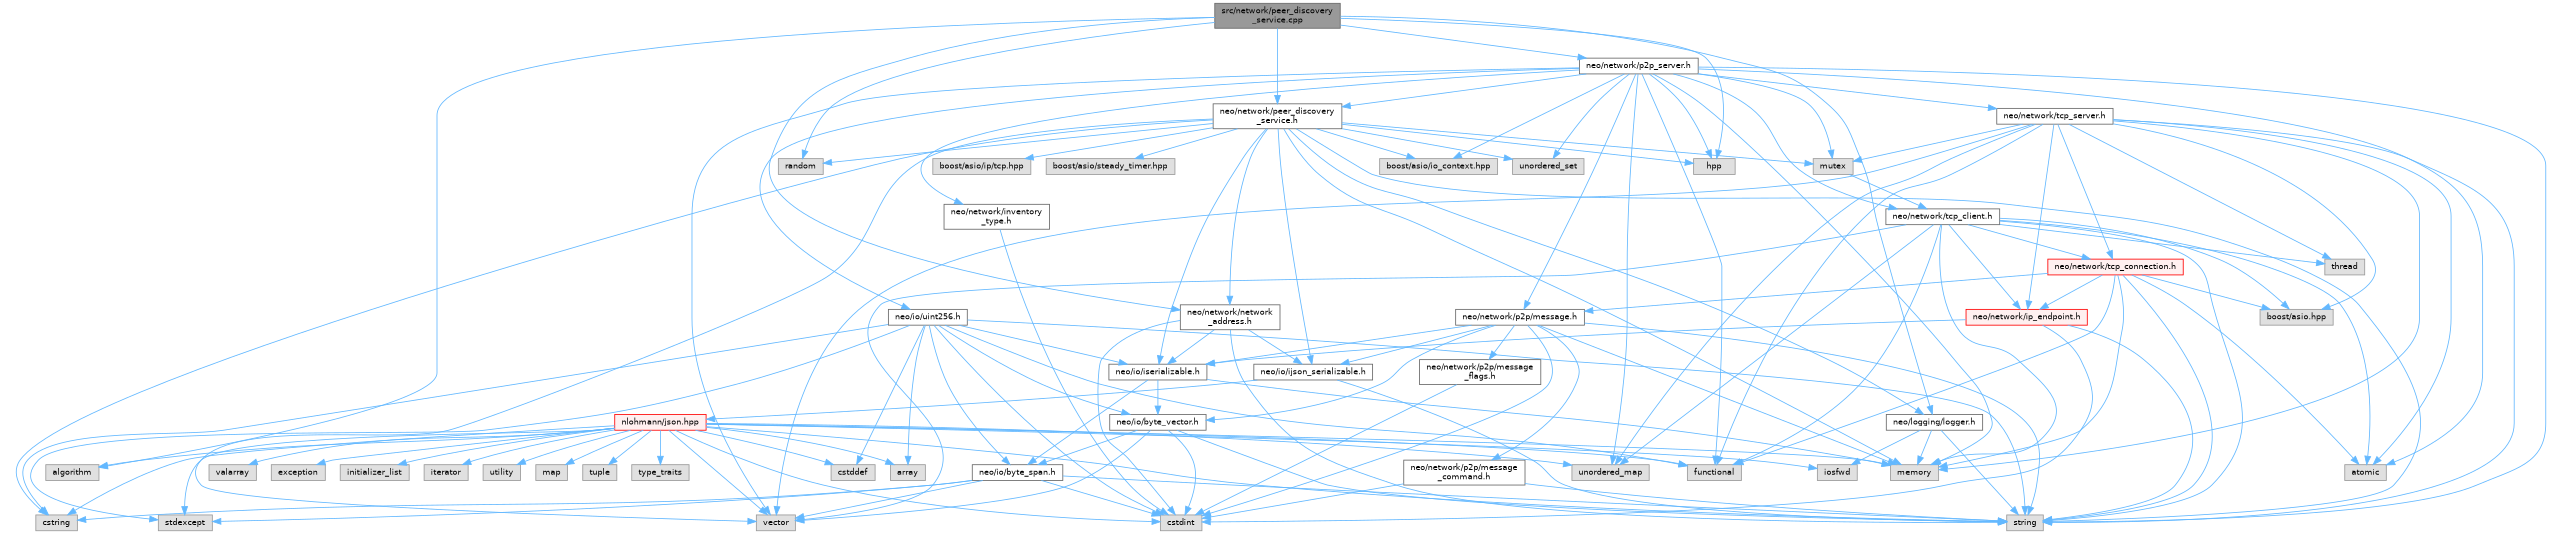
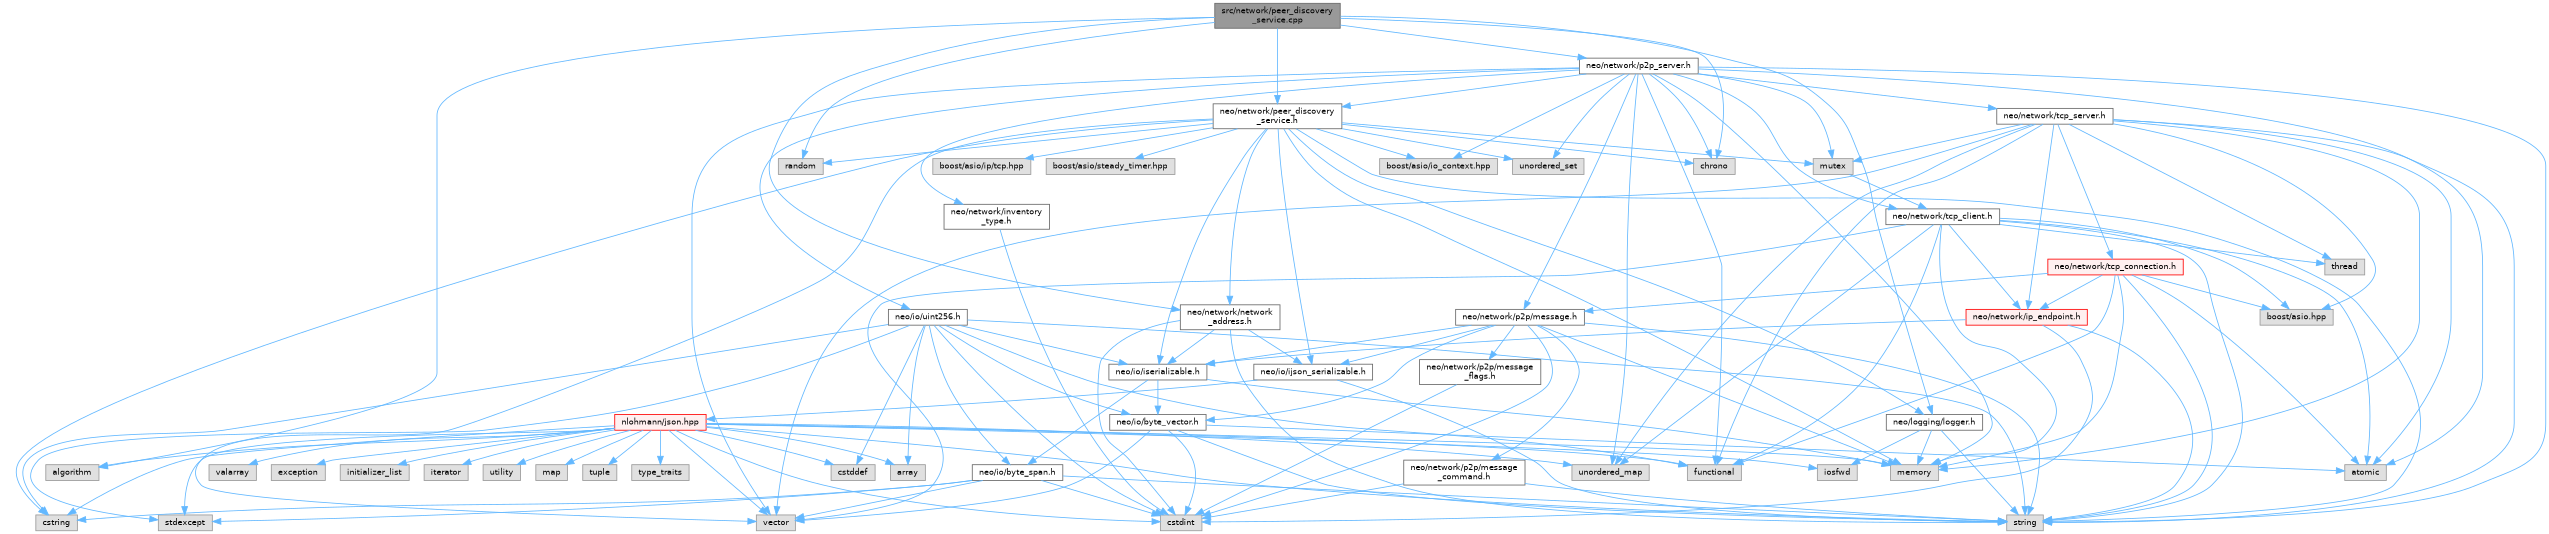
(1714, 167) -> (1714, 167)
(2025, 241) -> none
(1092, 446) -> (1743, 447)
